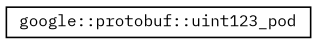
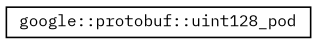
(159, 22) -> (159, 22)
